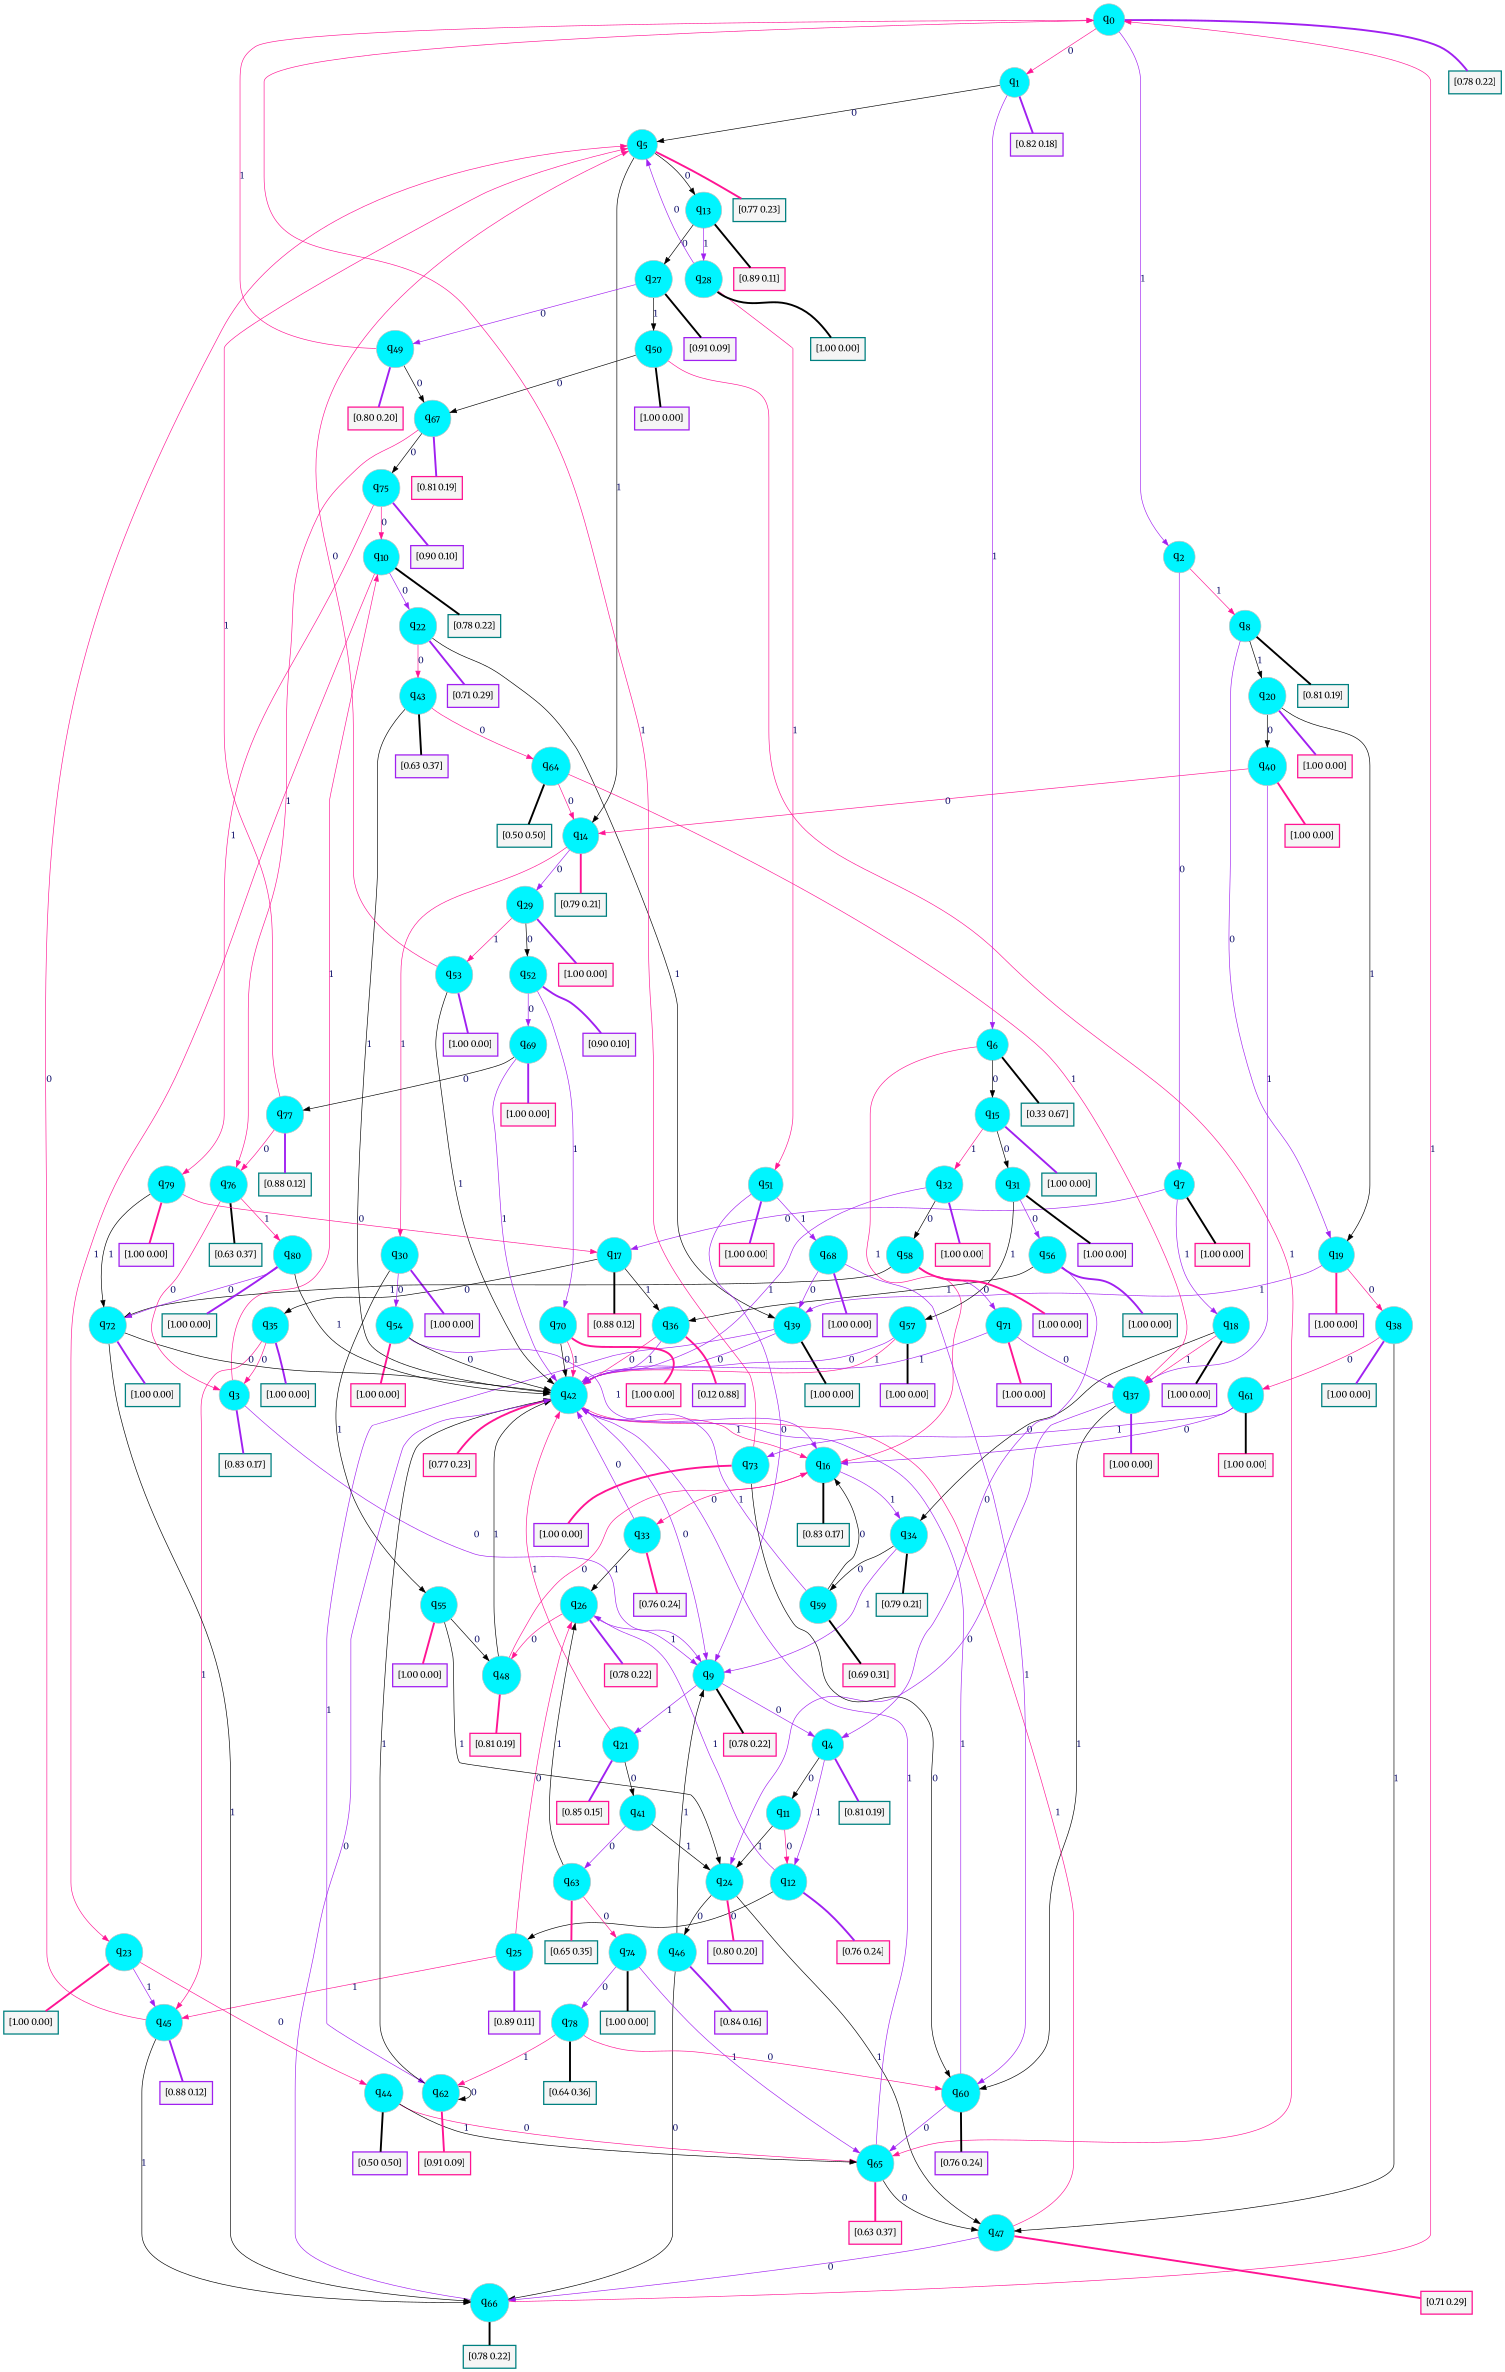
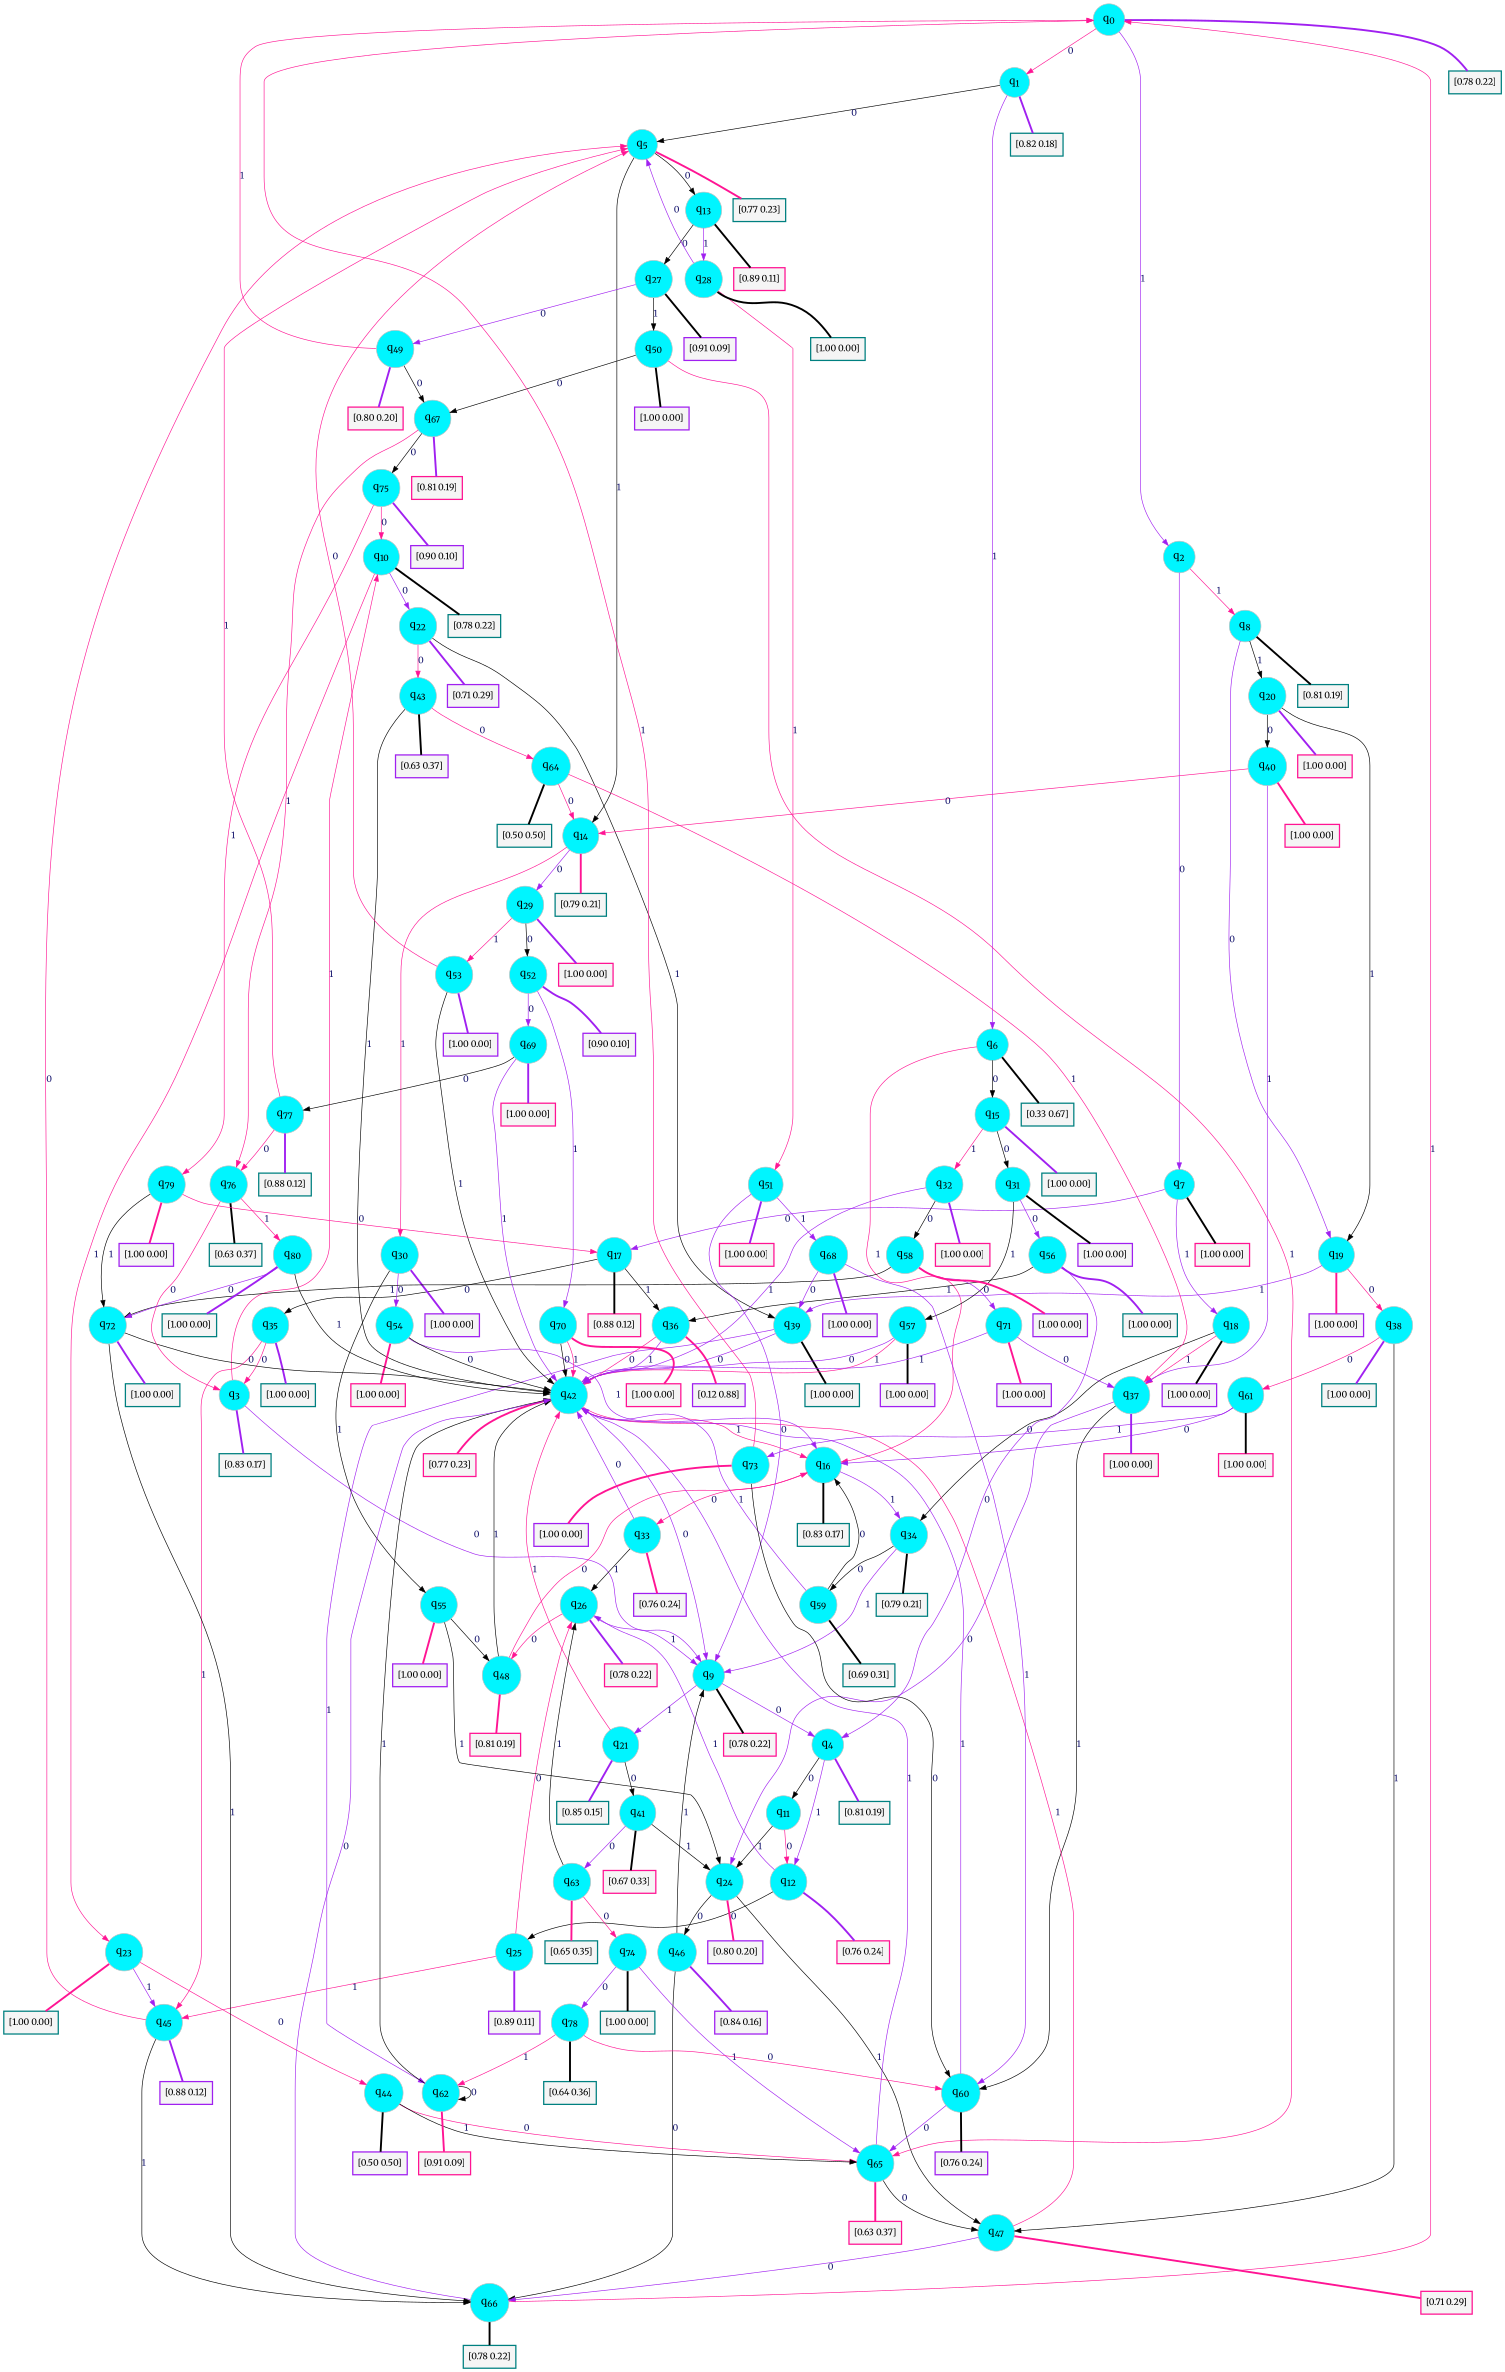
(1037, 145) -> (1037, 145)
(869, 1675) -> (869, 1675)
(583, 1813) -> (583, 1813)
none -> (630, 1882)
